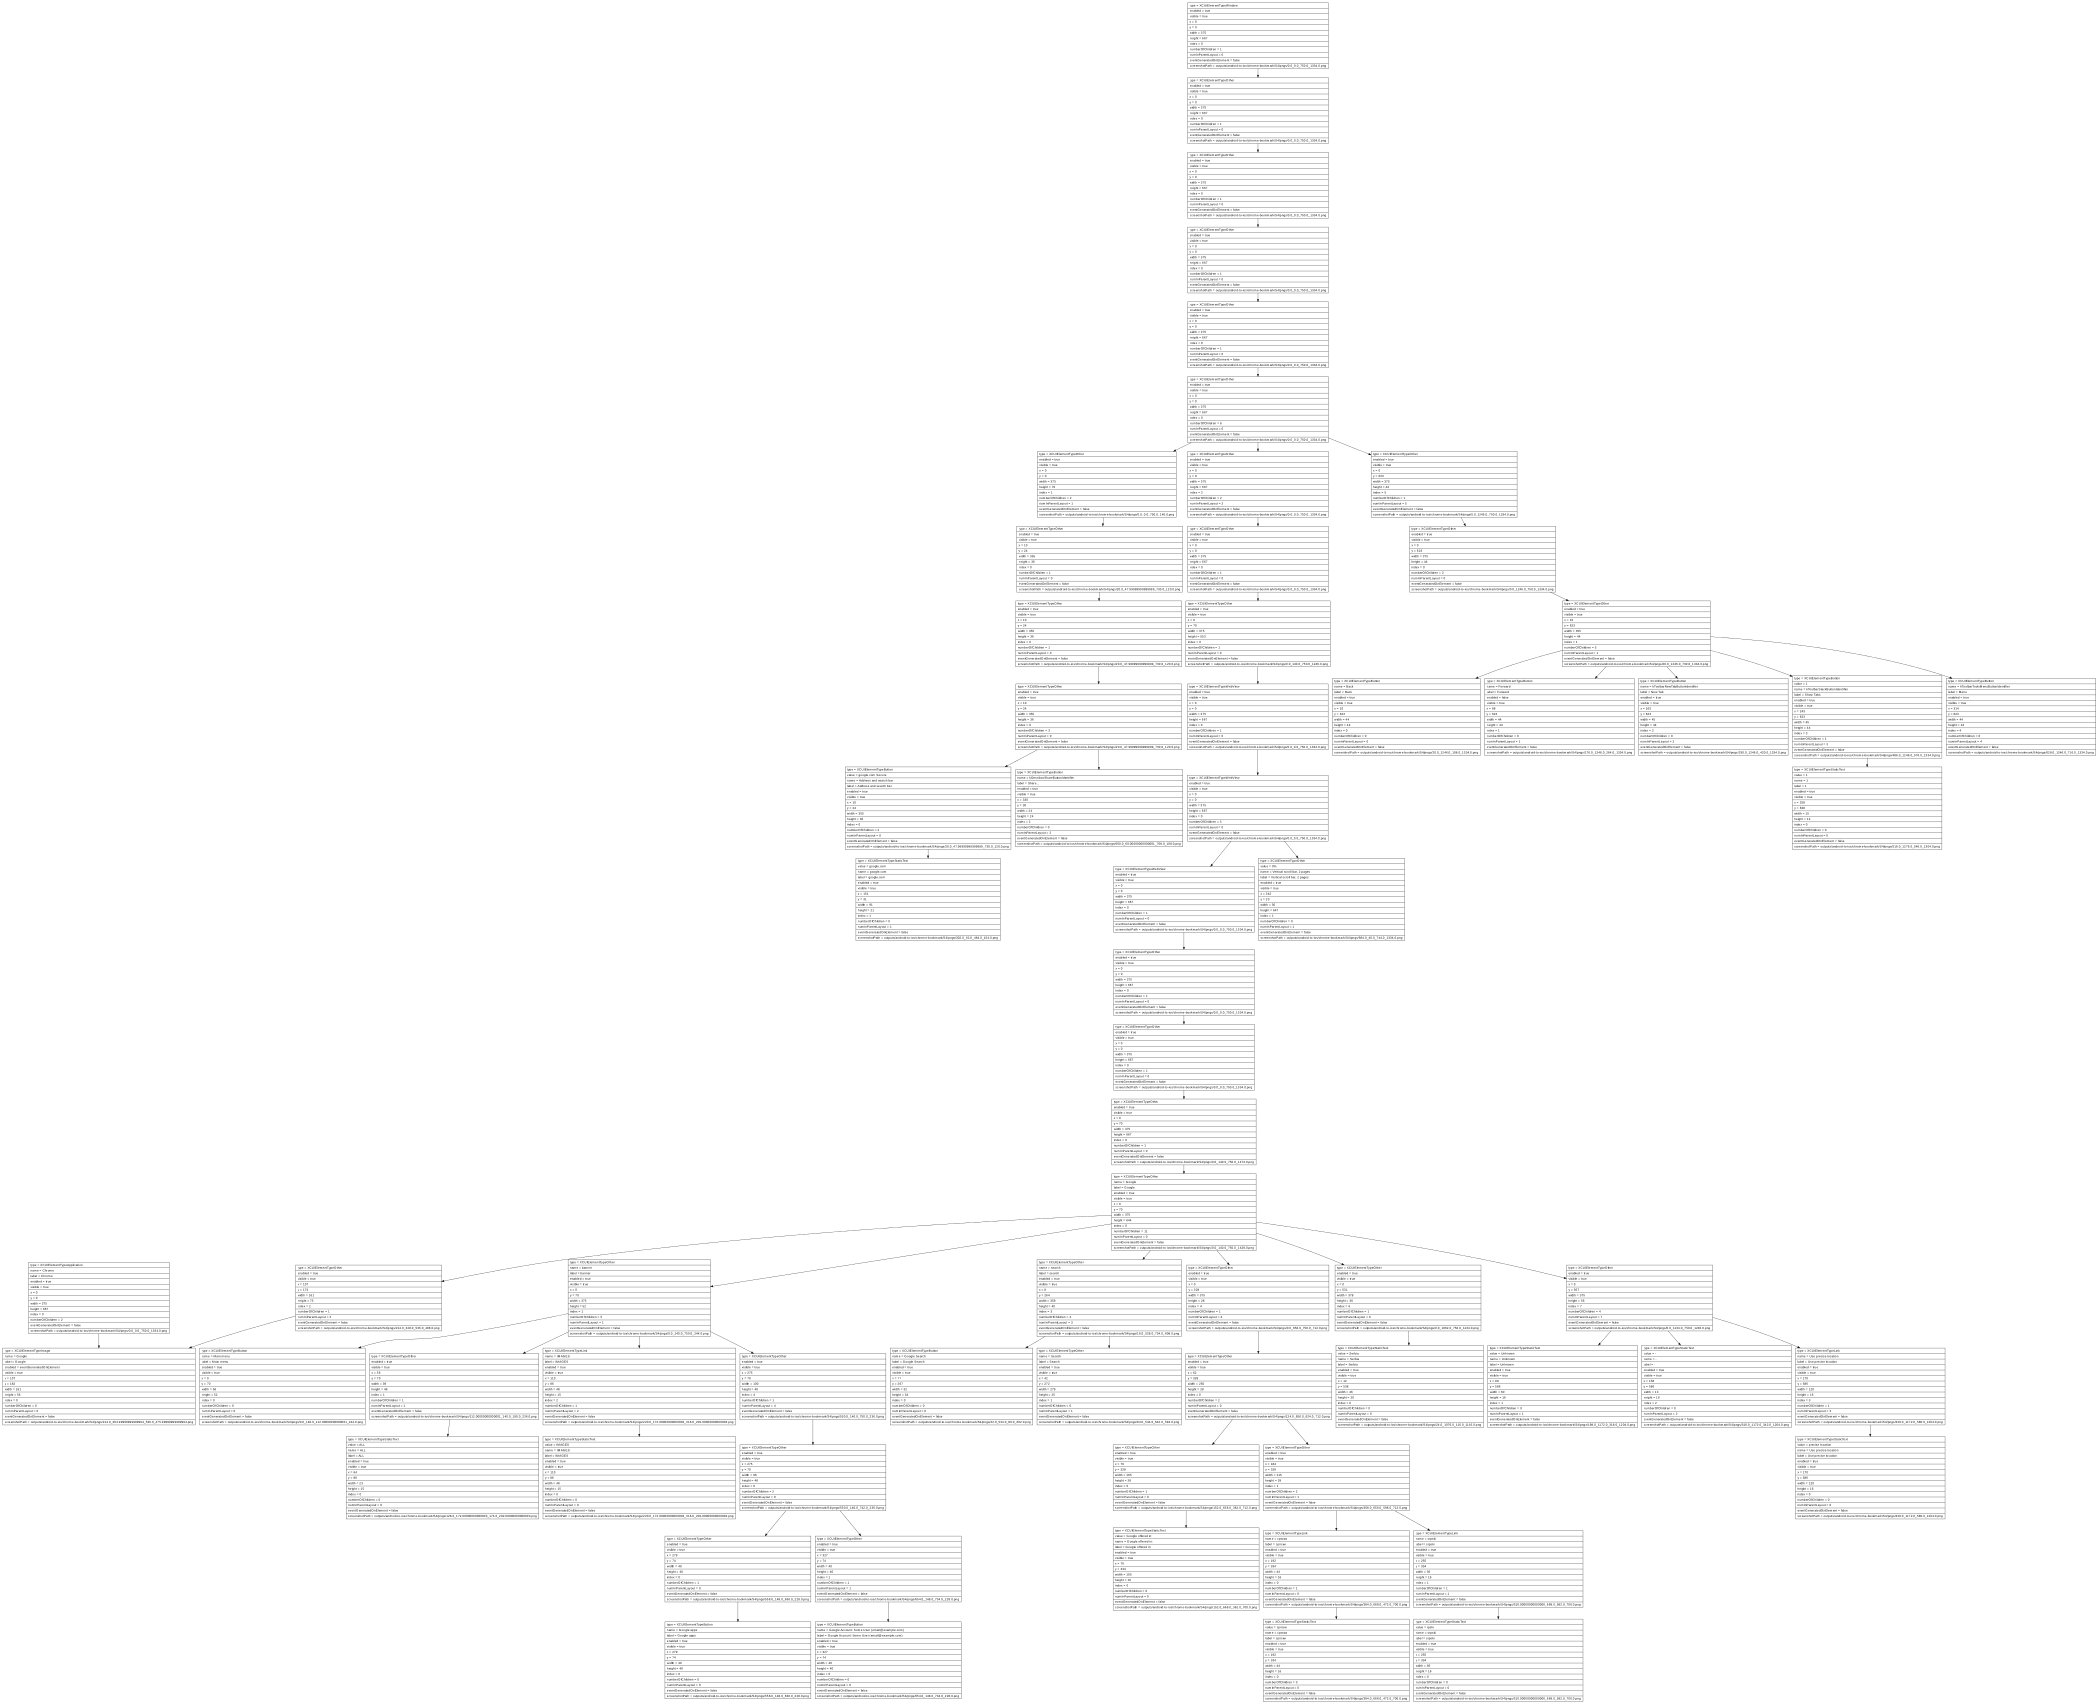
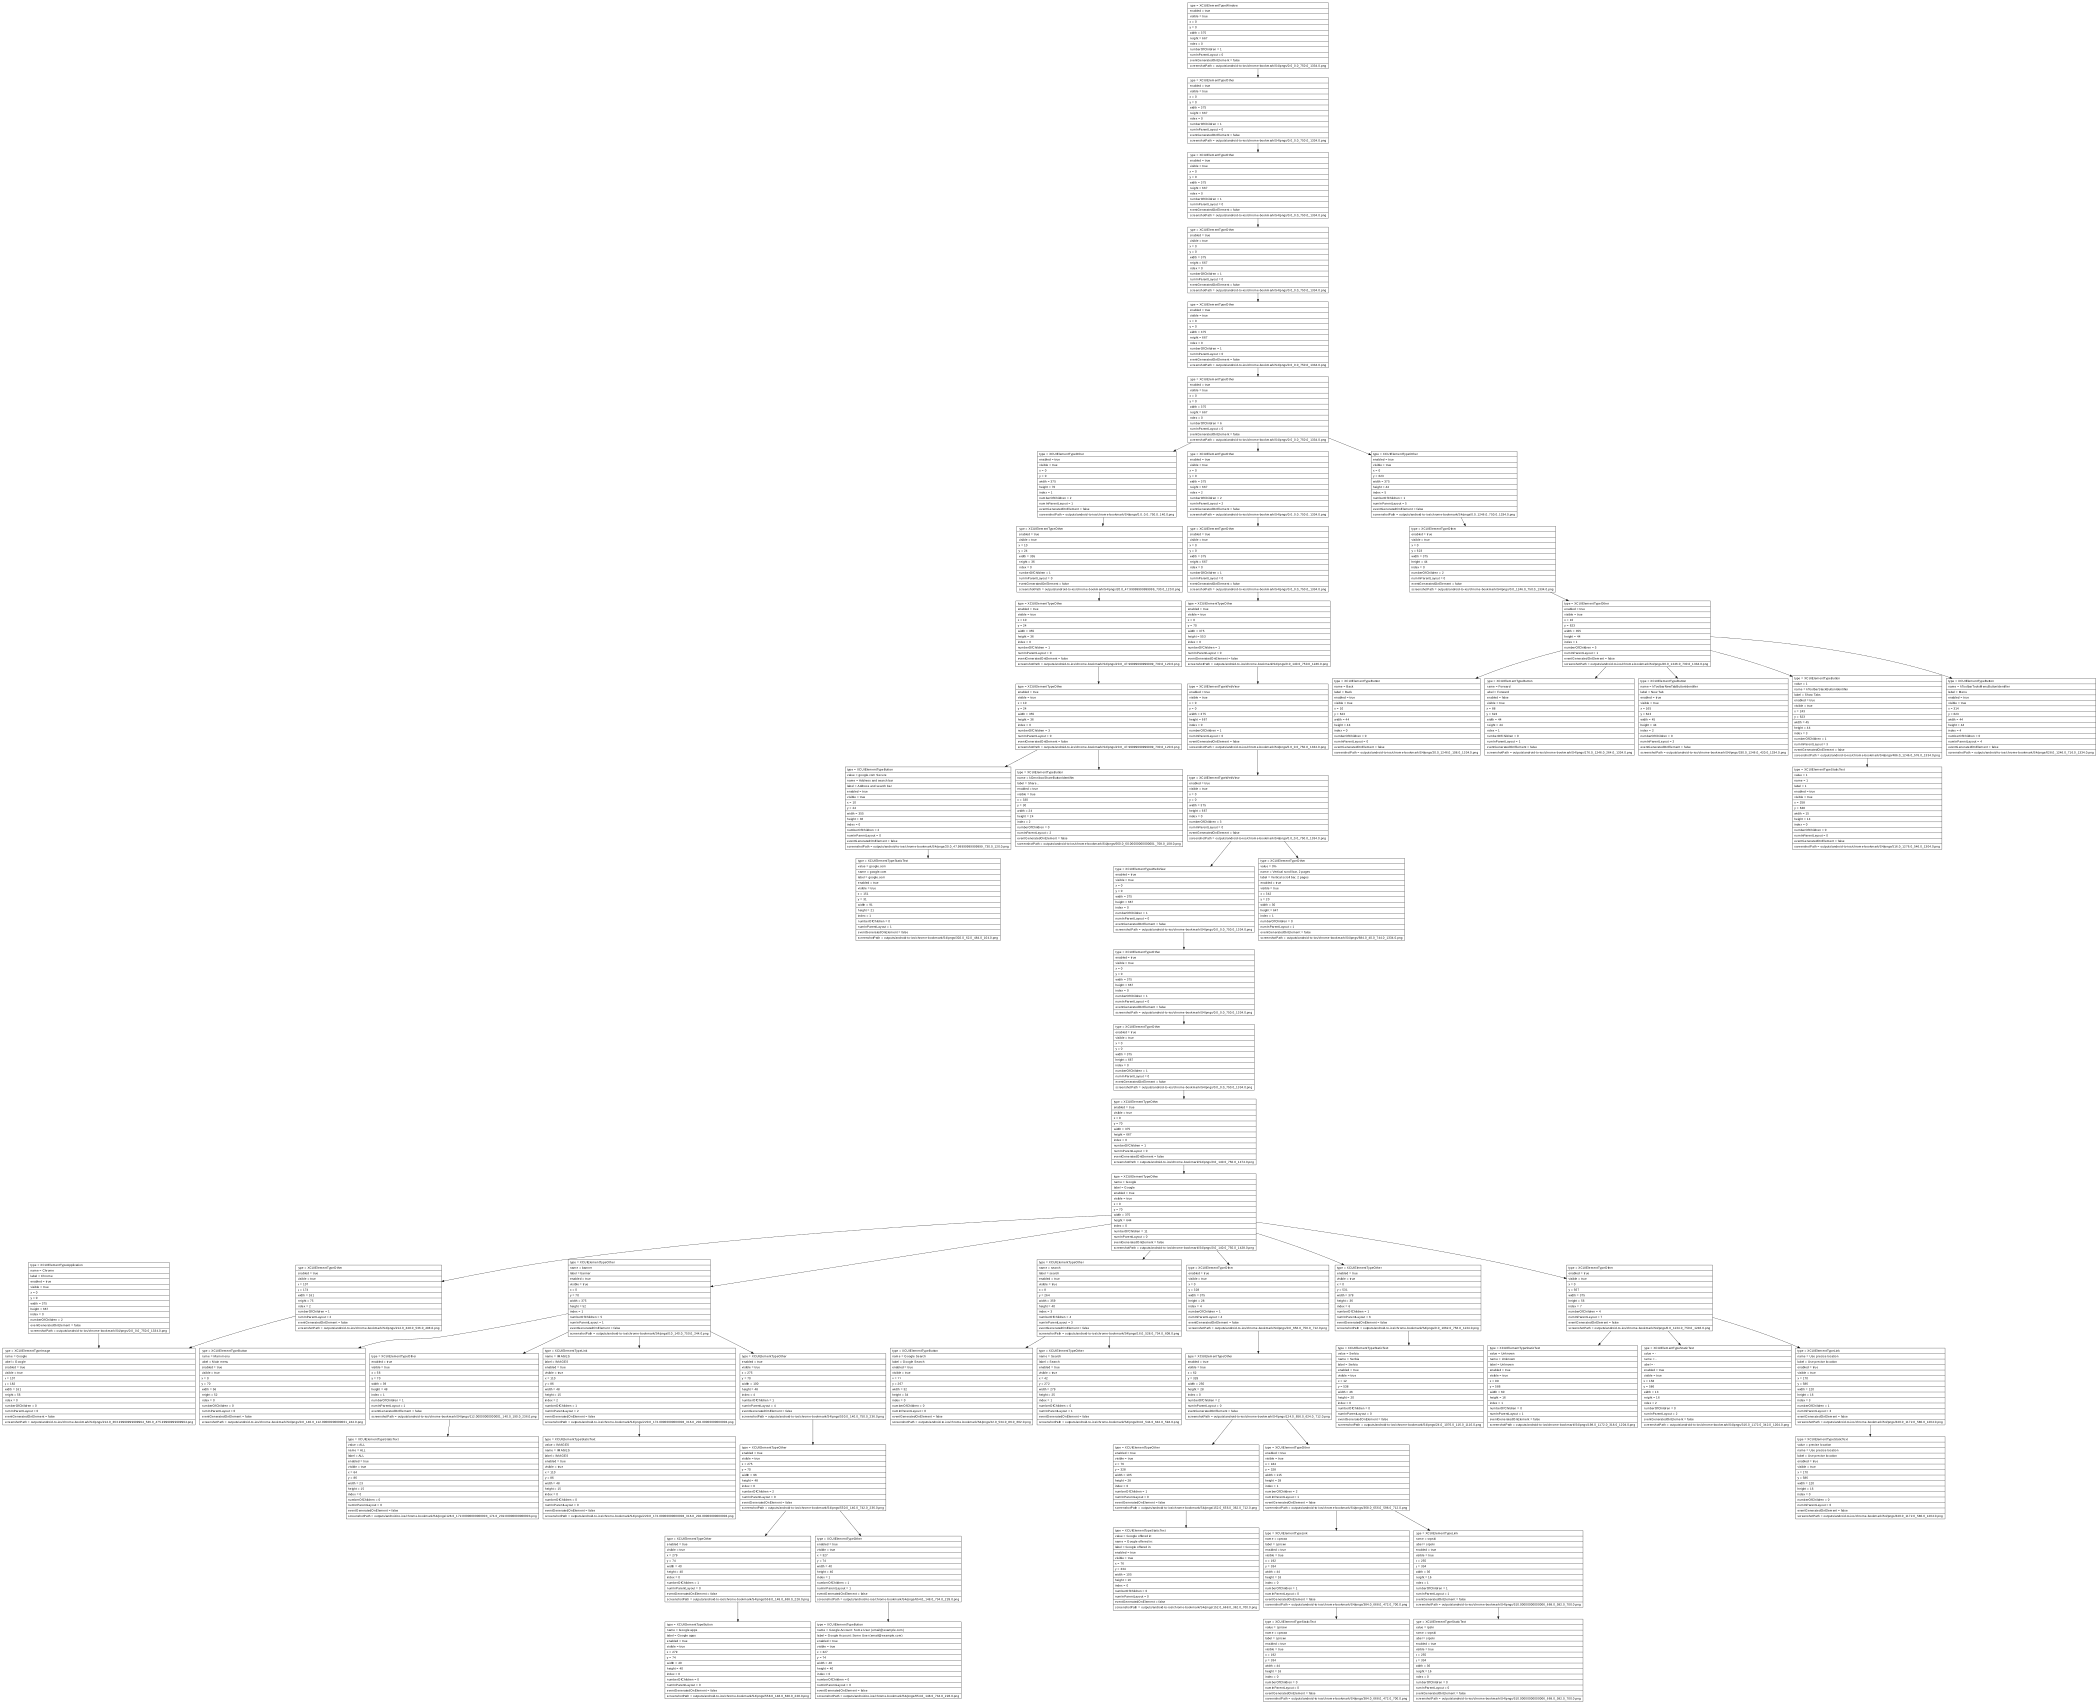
(32, 1367) -> (15, 1367)
